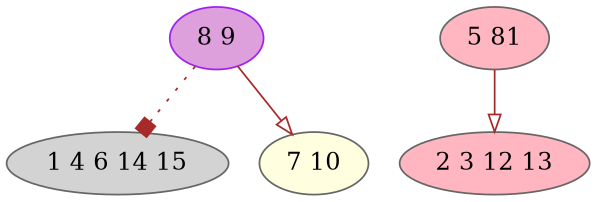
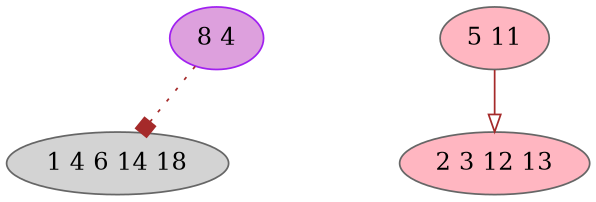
(217, 38) -> (217, 38)
(495, 38) -> (495, 38)
(118, 163) -> (118, 163)
(314, 163) -> none
